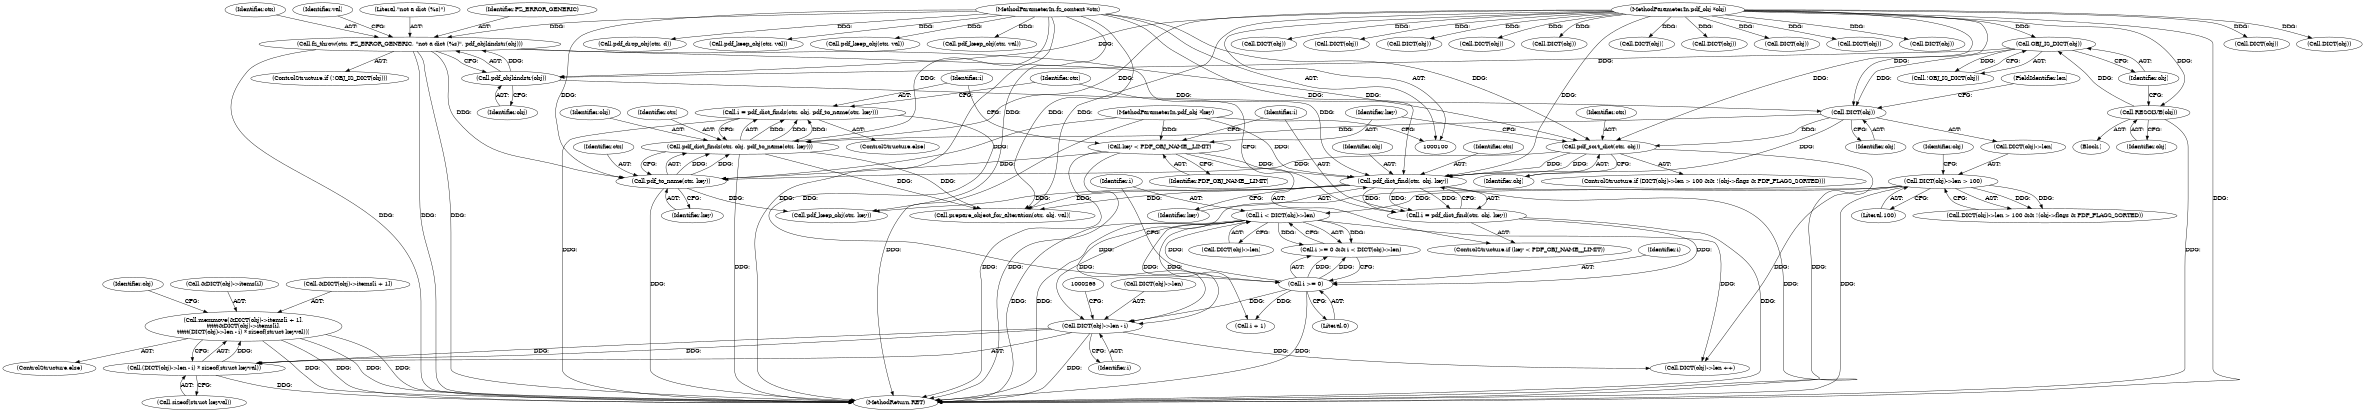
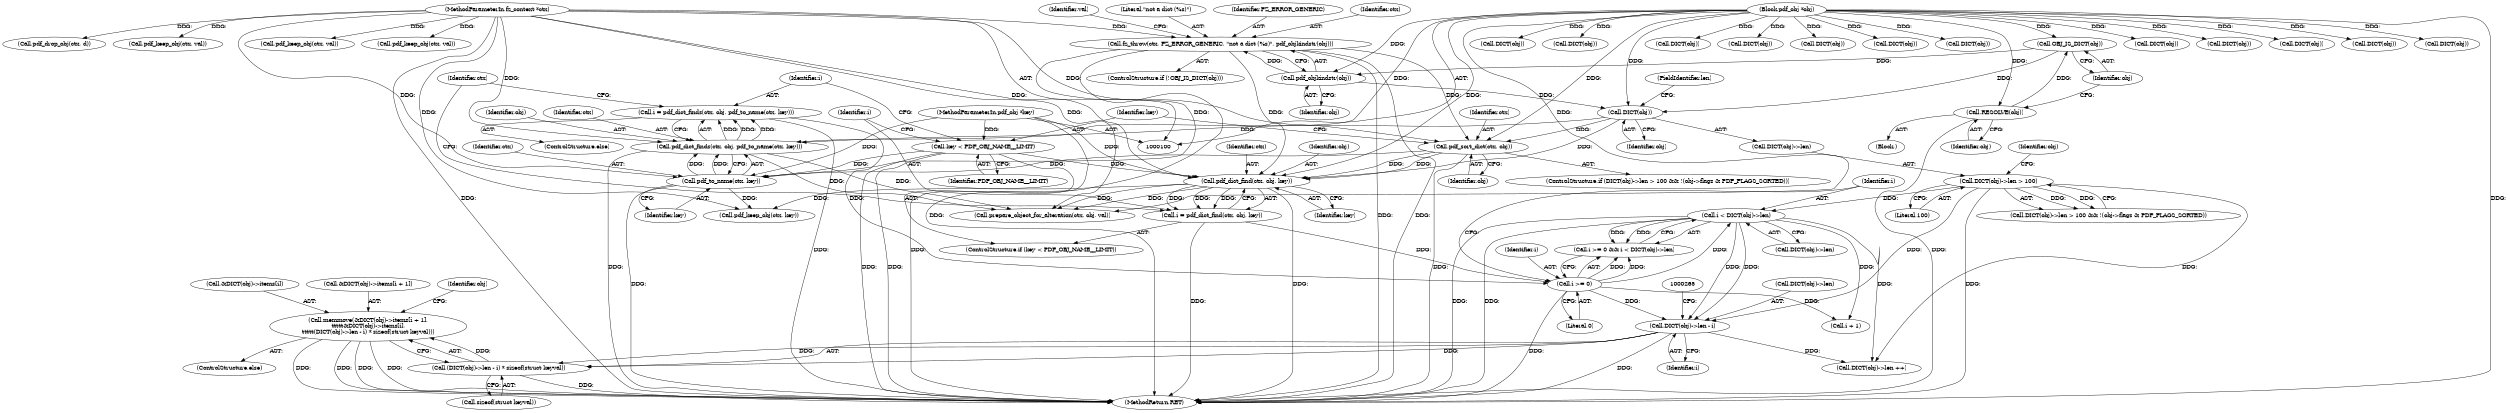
(1678, 10) -> (1787, 10)
(1946, 79) -> none
(1409, 130) -> (1113, 130)
